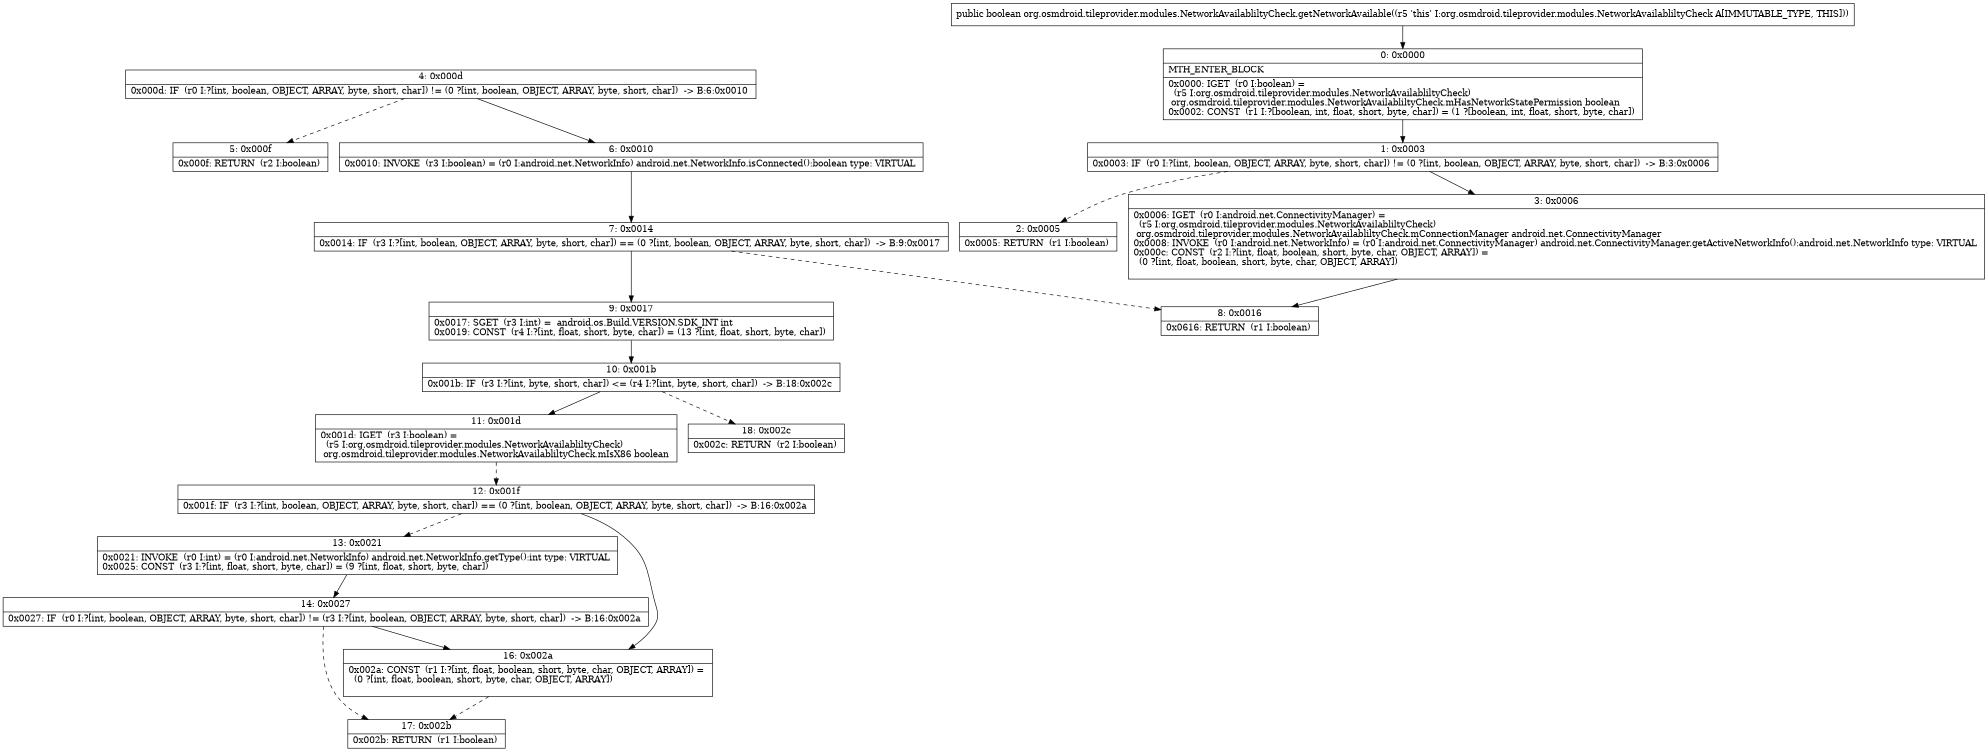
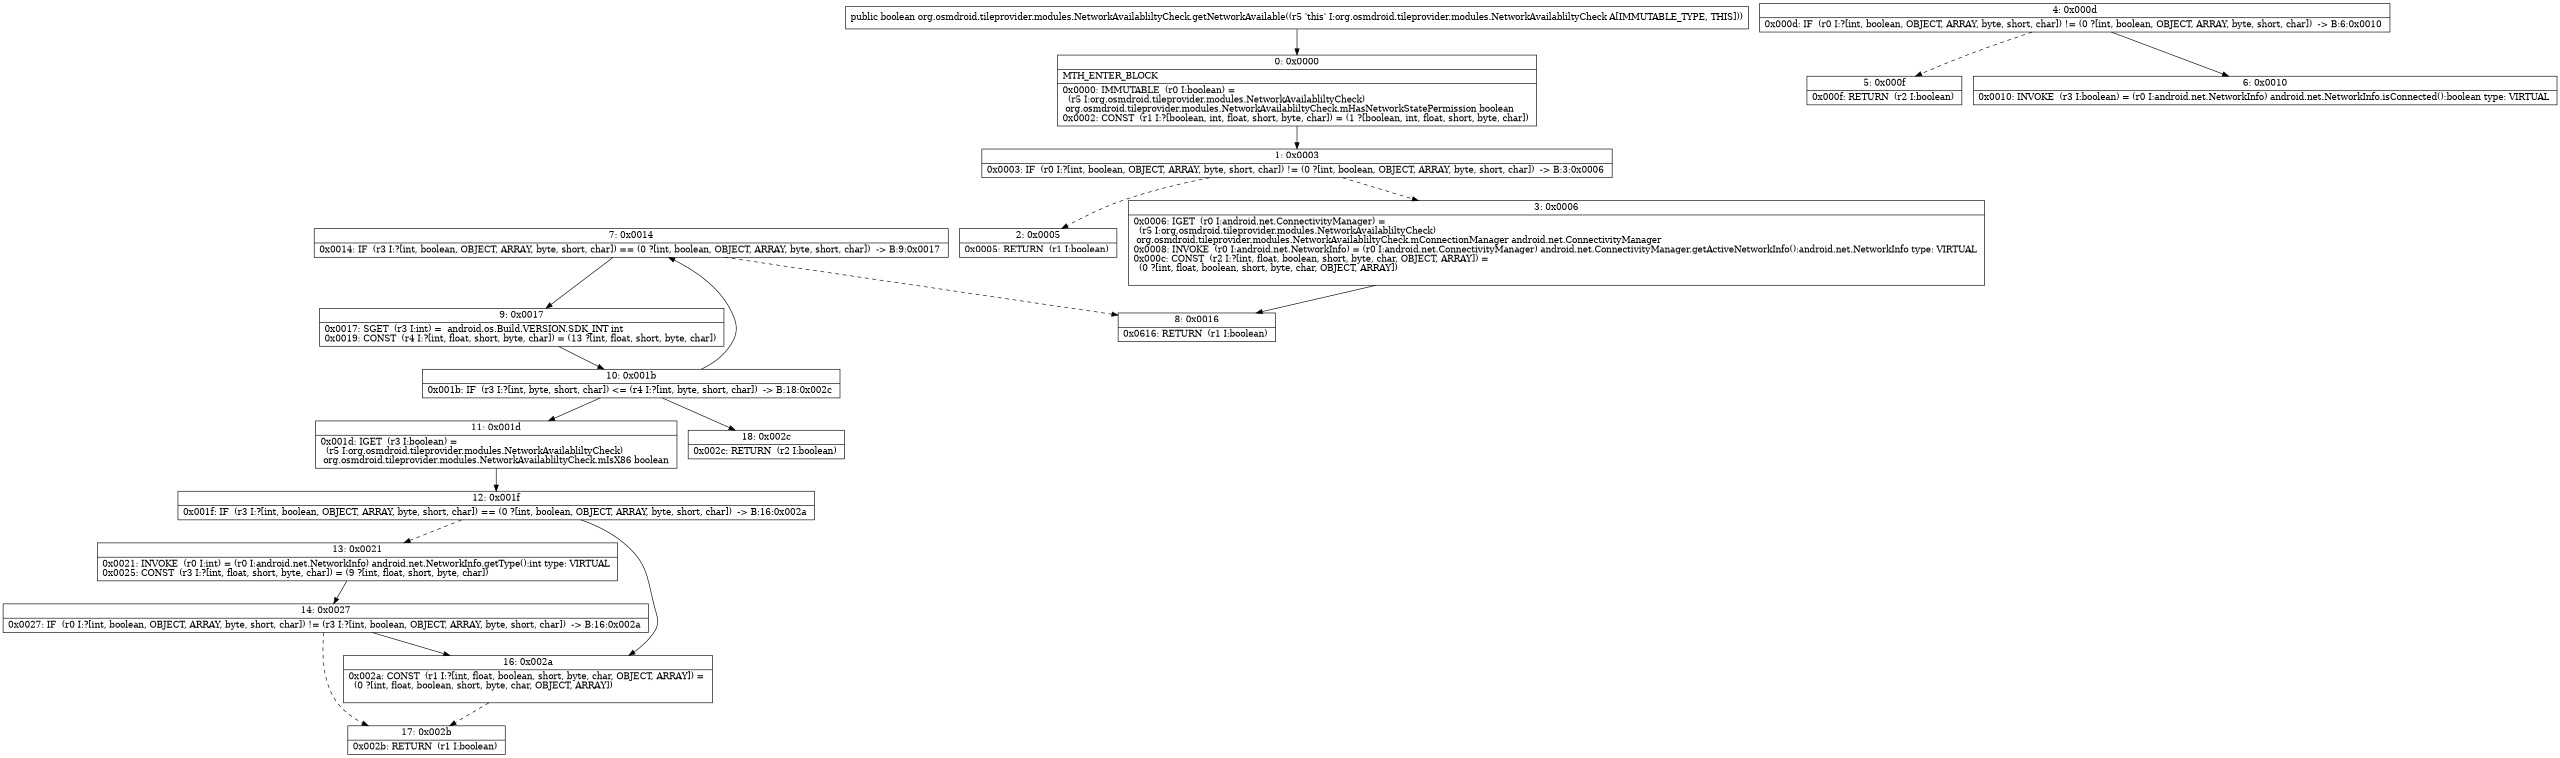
(1238, 84) -> (1150, 91)
(1449, 181) -> (1377, 188)
(631, 194) -> (730, 310)
(696, 407) -> (696, 413)
(496, 470) -> (496, 477)
